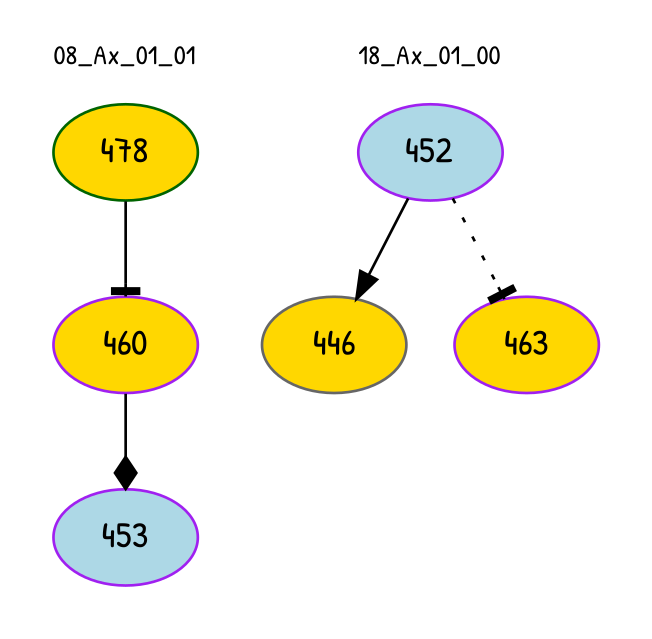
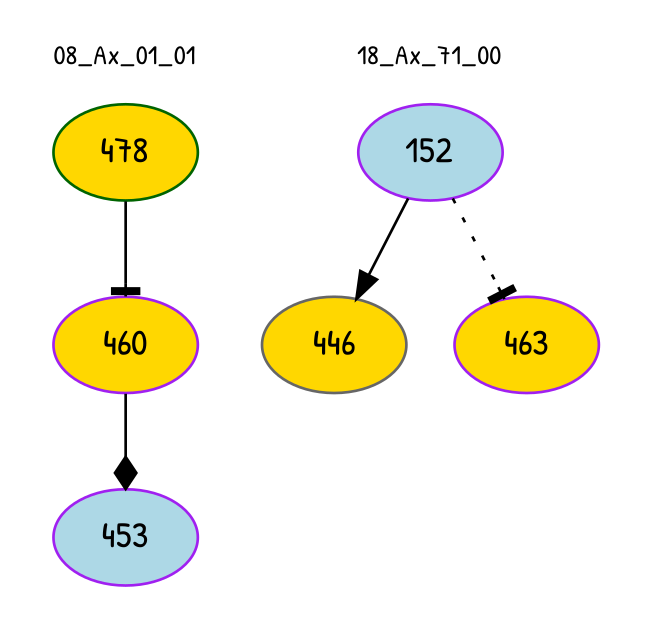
(430, 57) -> (430, 57)
(430, 152) -> (430, 152)
